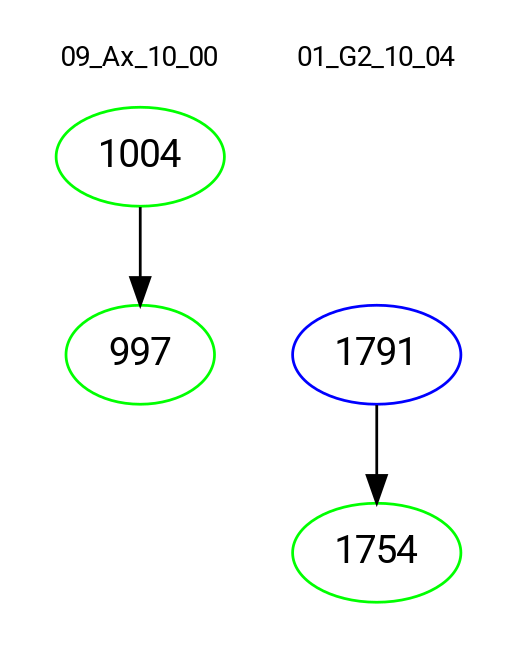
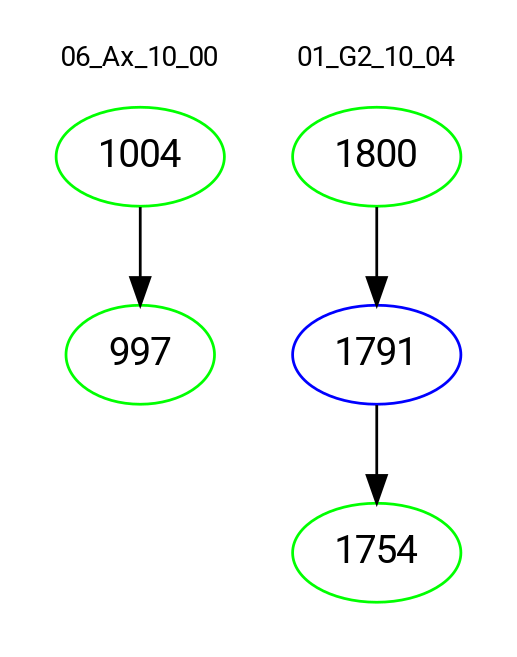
(140, 59) -> (140, 59)
none -> (377, 157)
